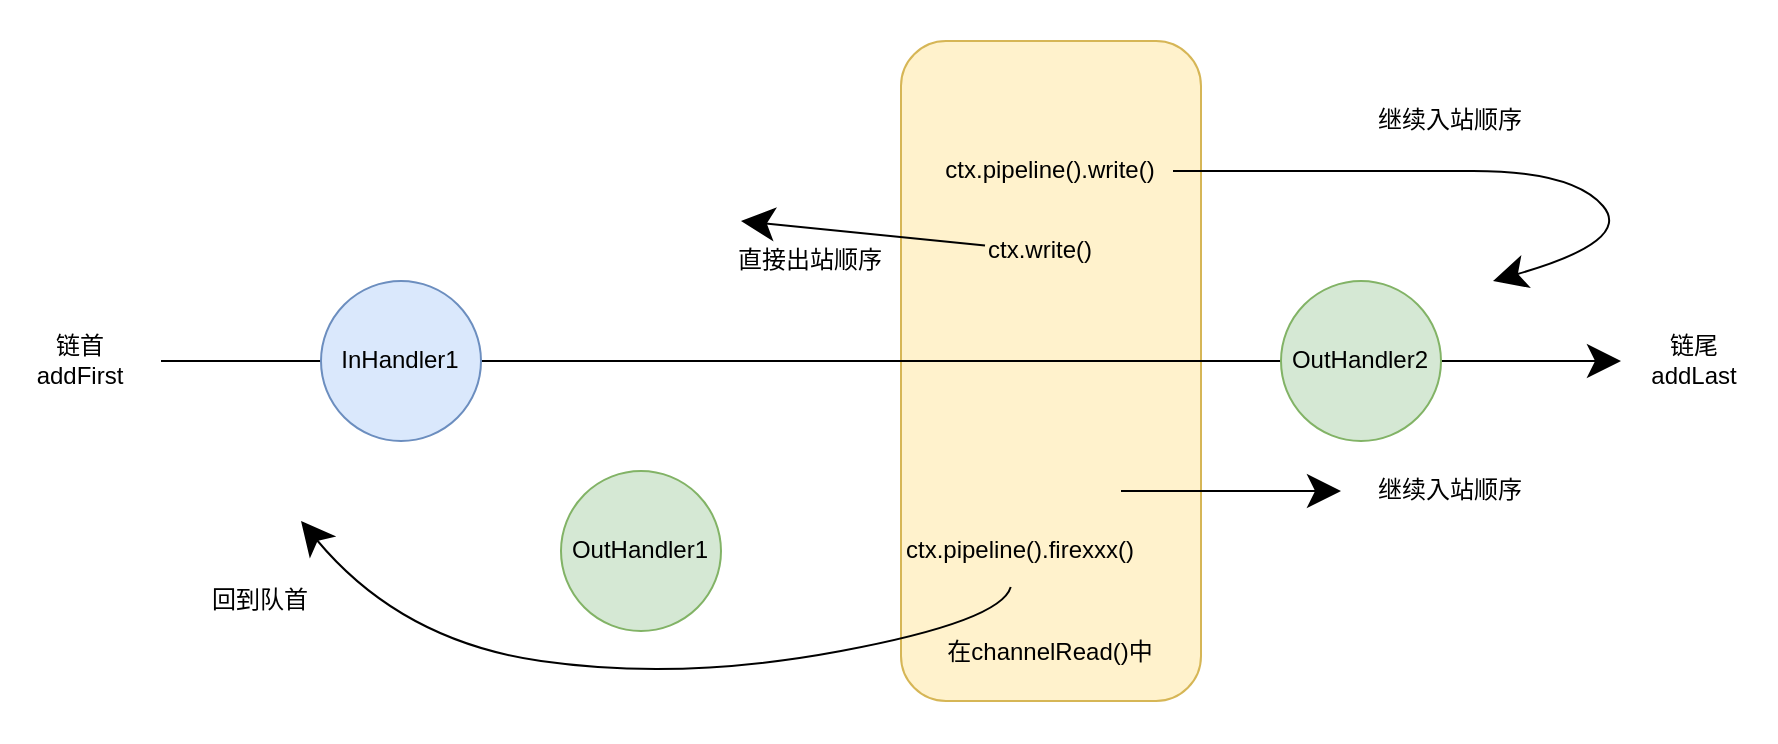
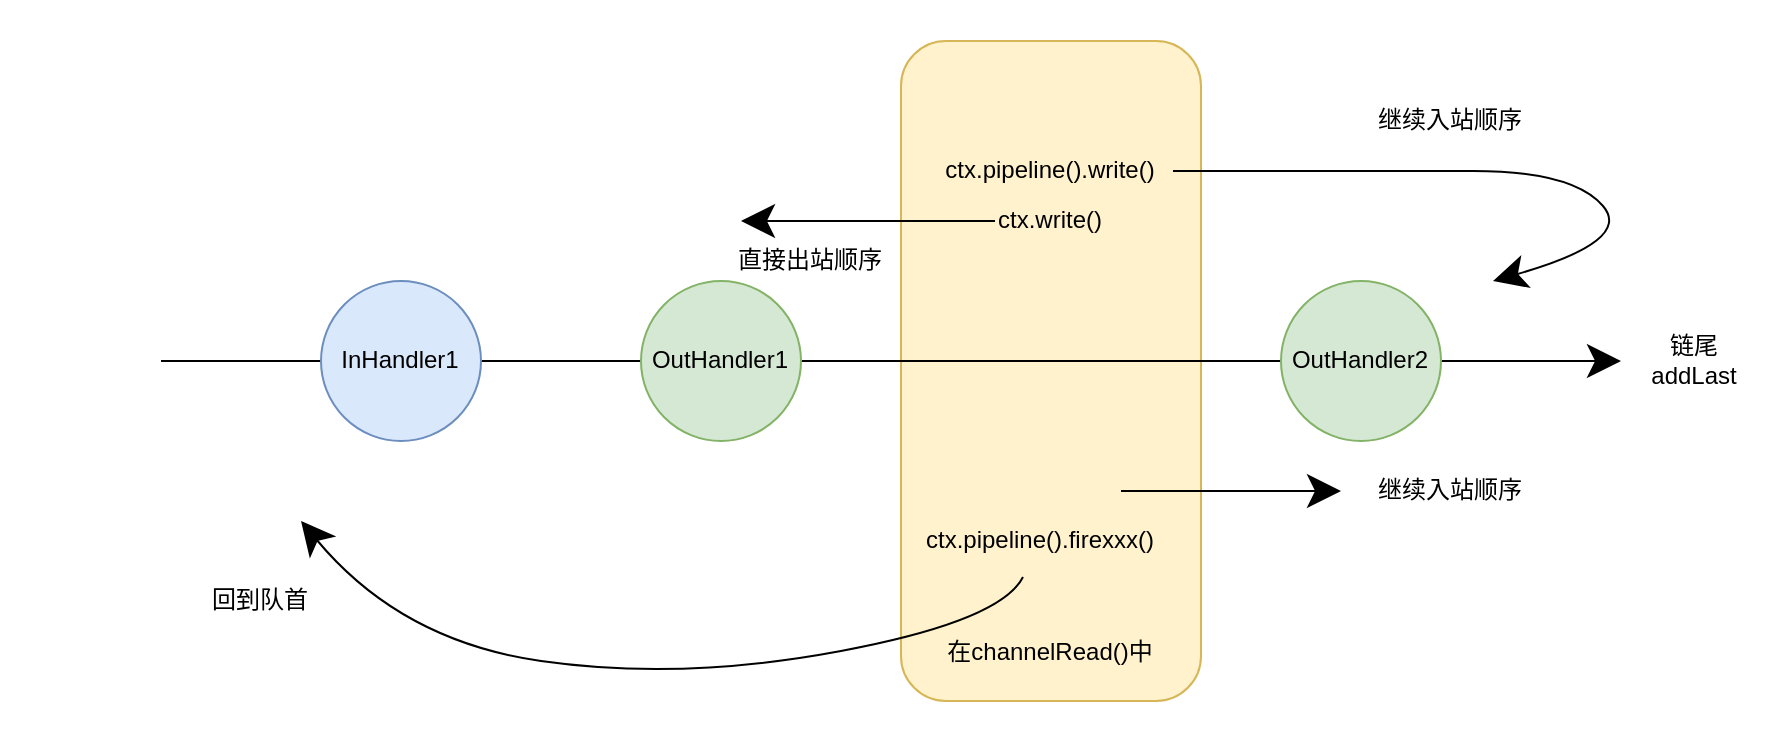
(1041, 251) -> (1051, 221)
(81, 361) -> none
(641, 551) -> (721, 361)
(1021, 551) -> (1041, 541)
